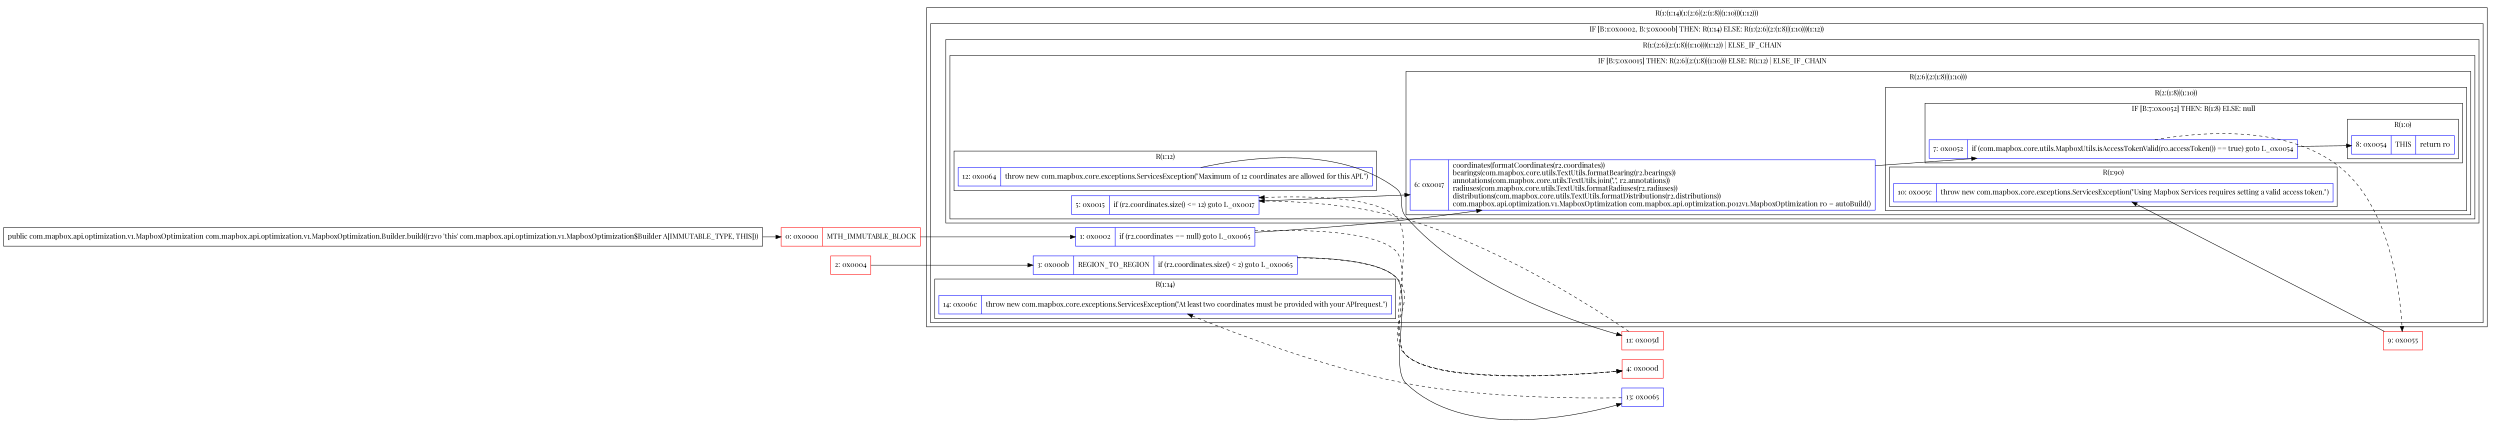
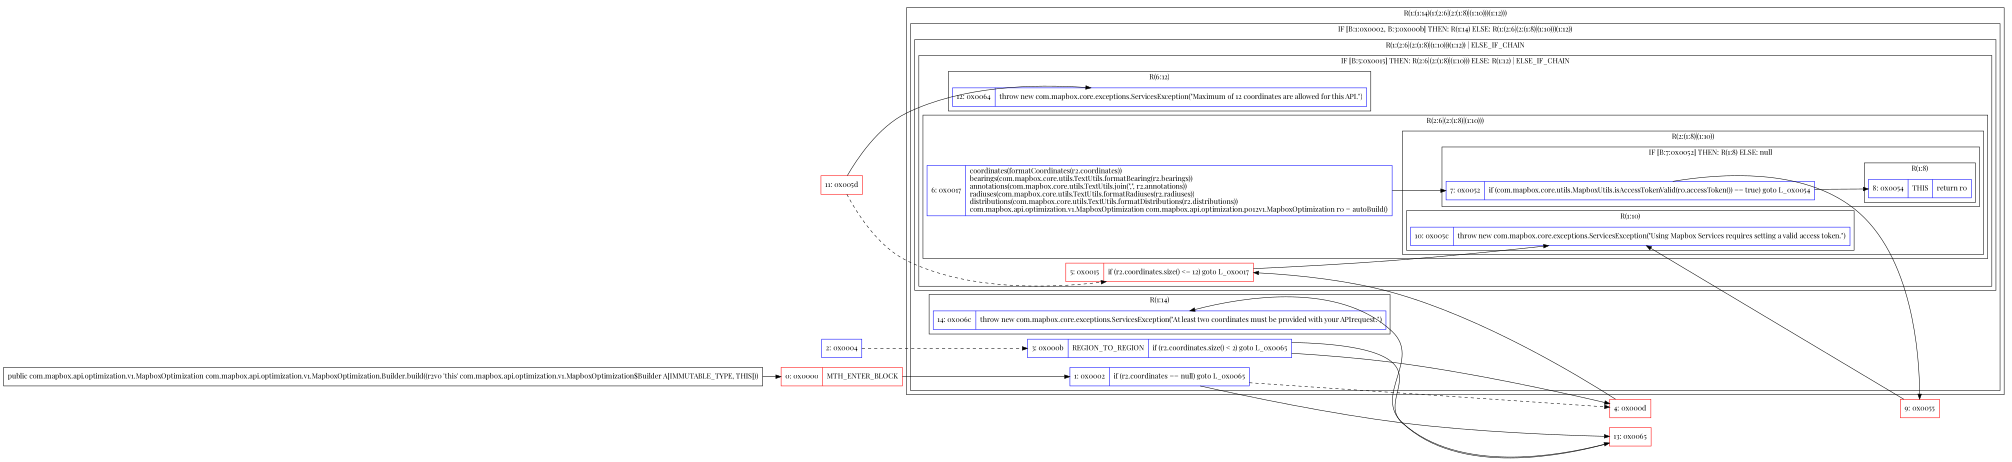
(2403, 125) -> (1920, 169)
(1165, 157) -> (1160, 77)
(2325, 158) -> (1859, 214)
(2113, 173) -> (1630, 217)
(1350, 197) -> (1377, 262)
(1165, 205) -> (1160, 272)
(1403, 211) -> (951, 97)
(1338, 226) -> (1391, 421)
(872, 237) -> (863, 376)
(1403, 254) -> (1446, 311)
(851, 265) -> (842, 348)
(949, 265) -> (942, 348)
(1418, 362) -> (1449, 371)
(1413, 385) -> (1396, 382)
(1643, 397) -> (1630, 437)
